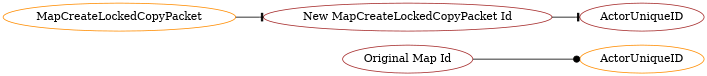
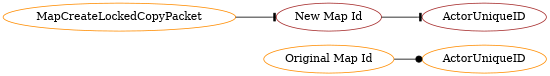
(408, 17) -> (329, 17)
(408, 59) -> (329, 59)
